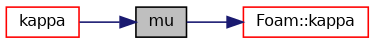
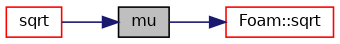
(43, 22) -> (34, 22)
(306, 22) -> (280, 22)
